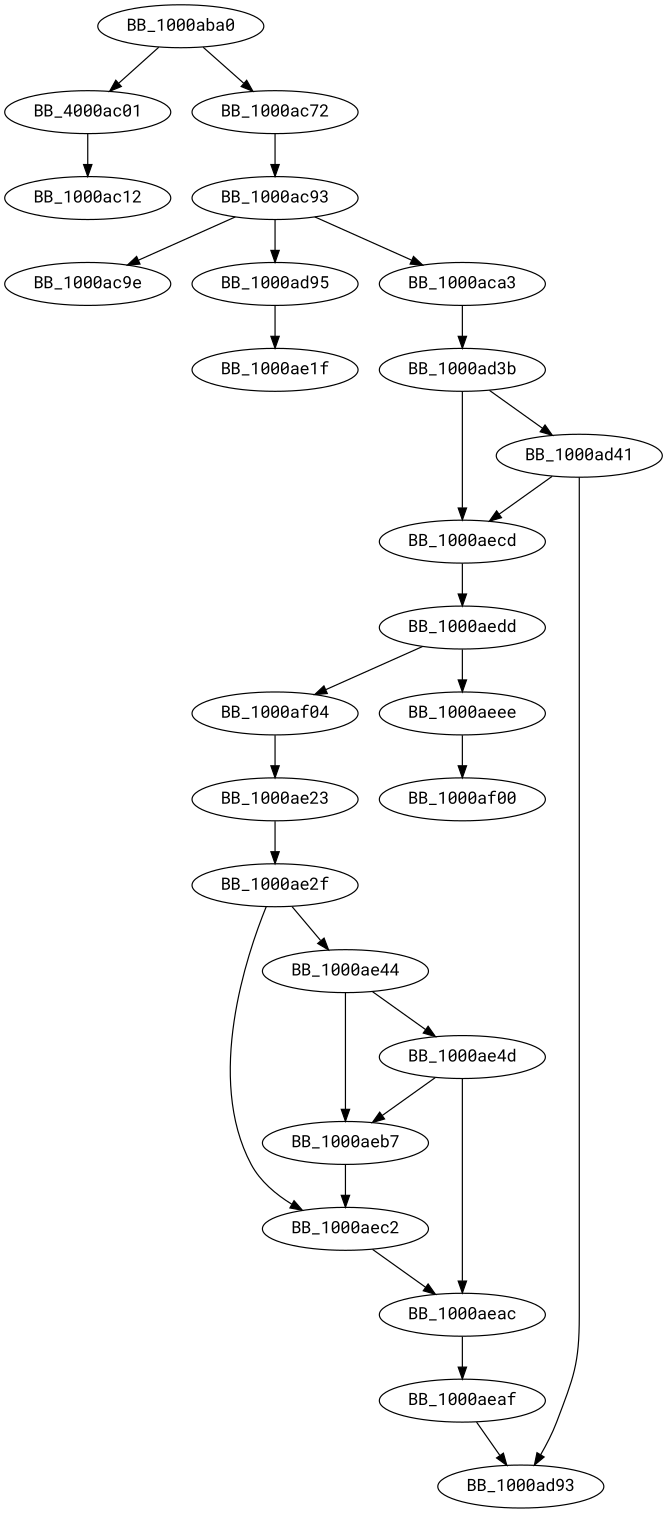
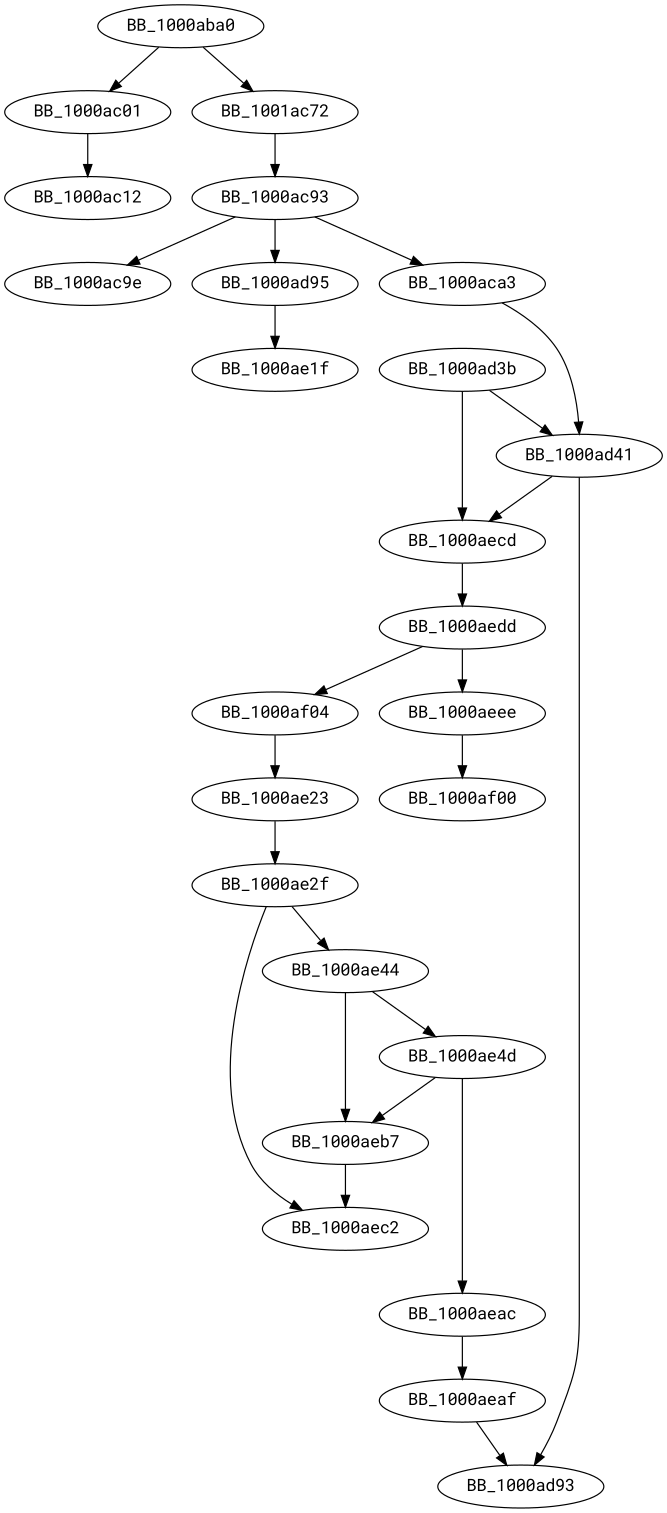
(88, 112) -> (88, 112)
(275, 112) -> (275, 112)
(462, 321) -> (558, 351)
(399, 1268) -> none
